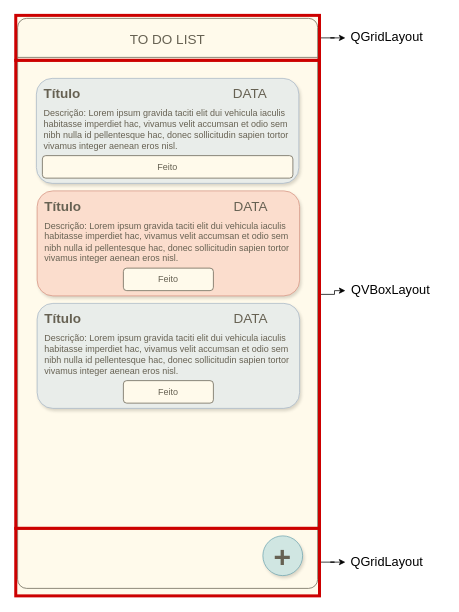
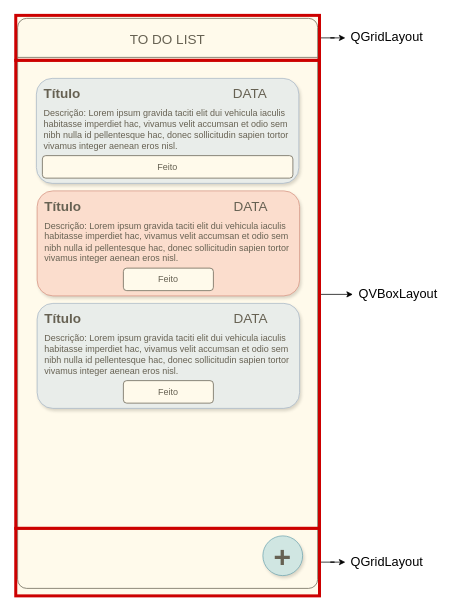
(390, 291) -> (398, 294)
